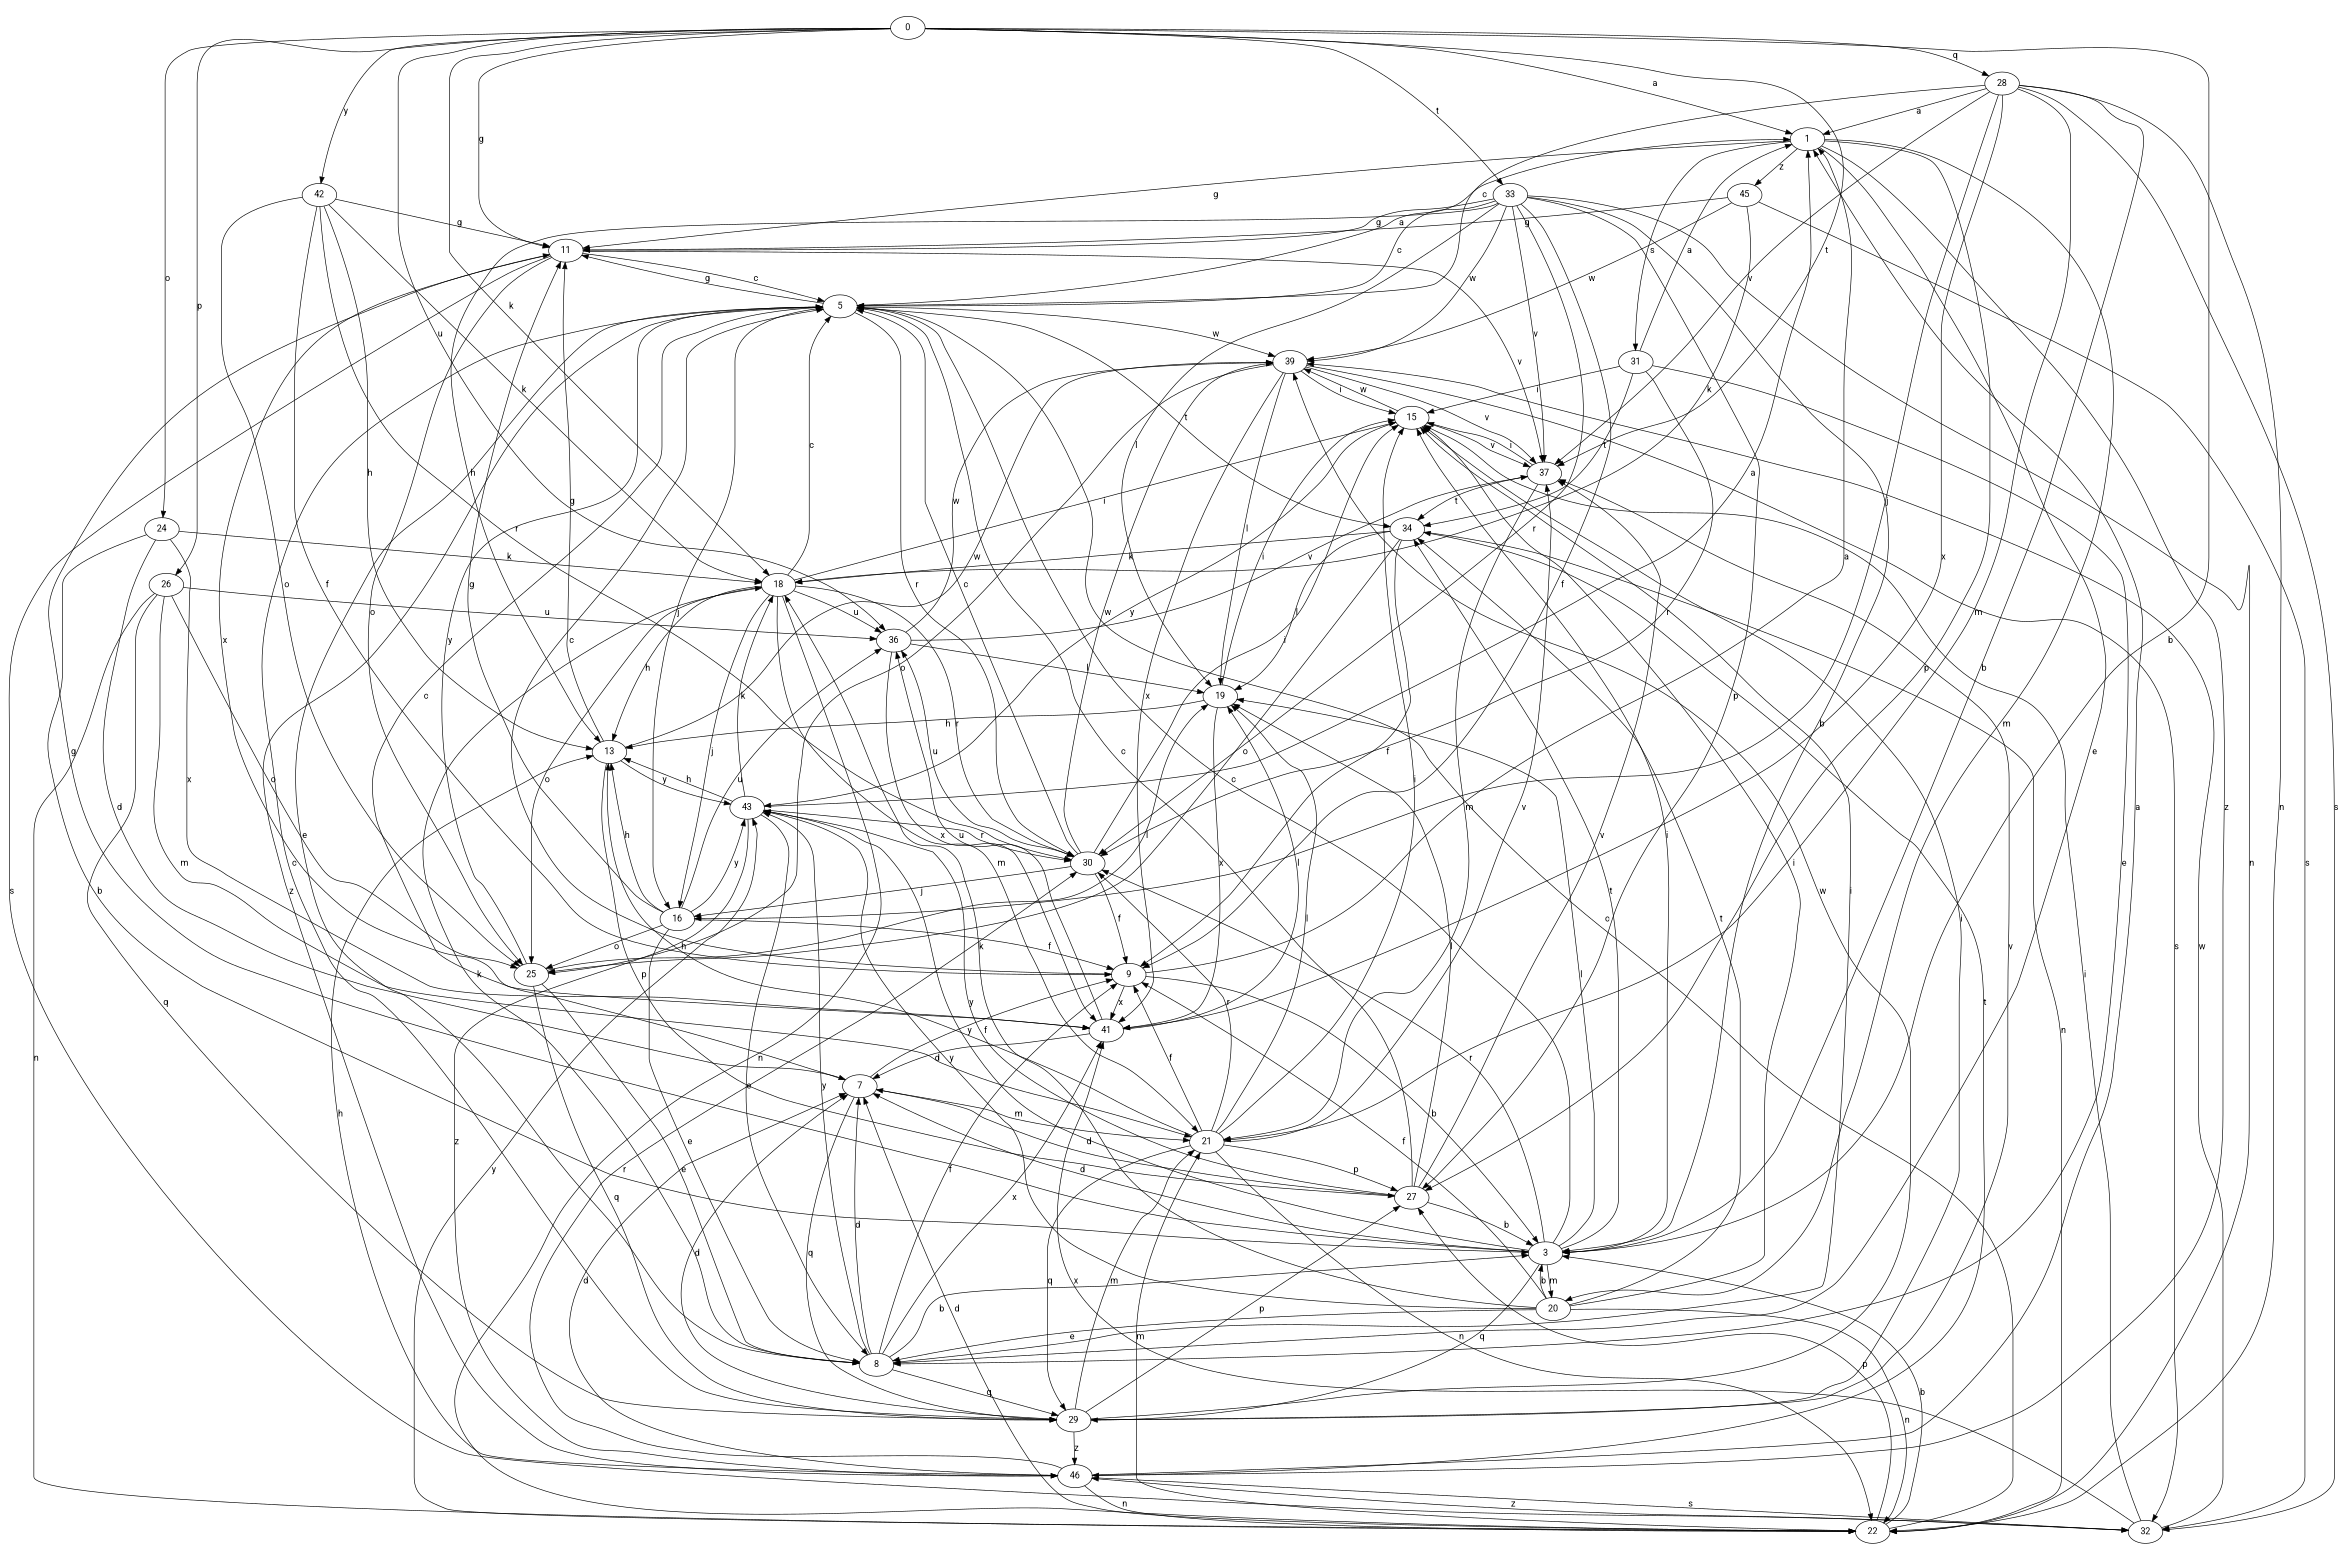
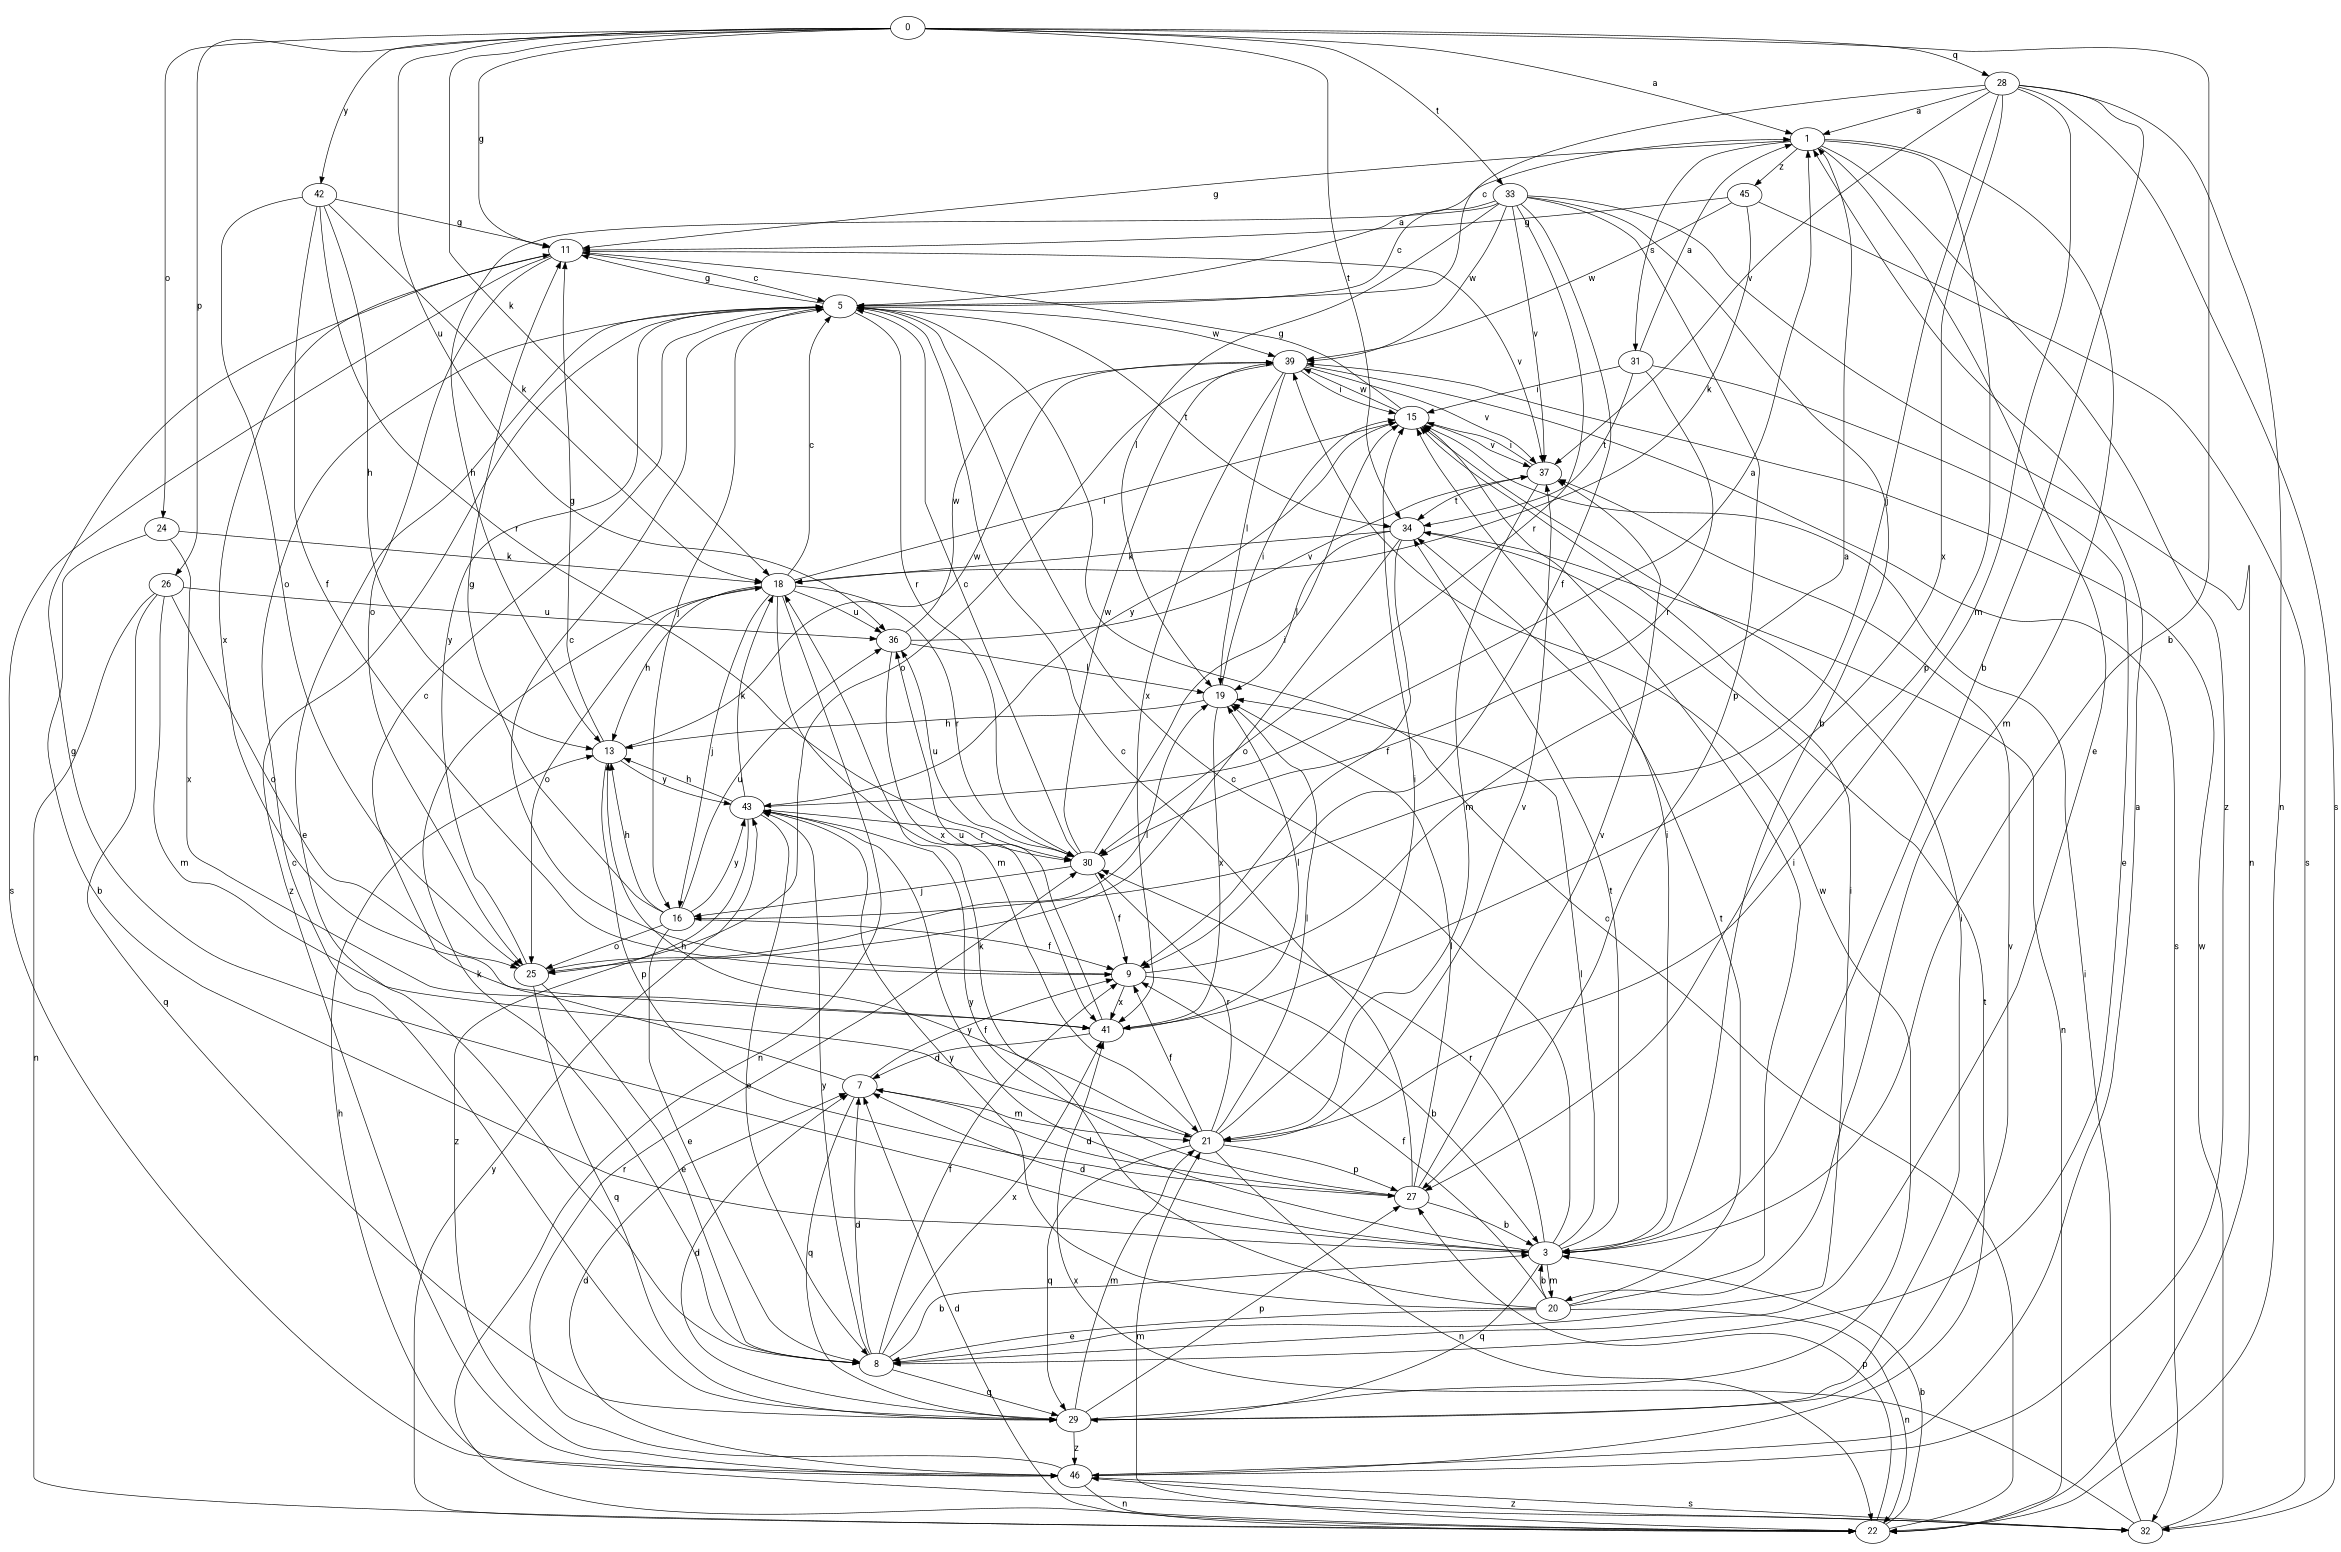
(1623, 66) -> (1328, 98)
(1067, 246) -> (964, 292)
(309, 968) -> none
